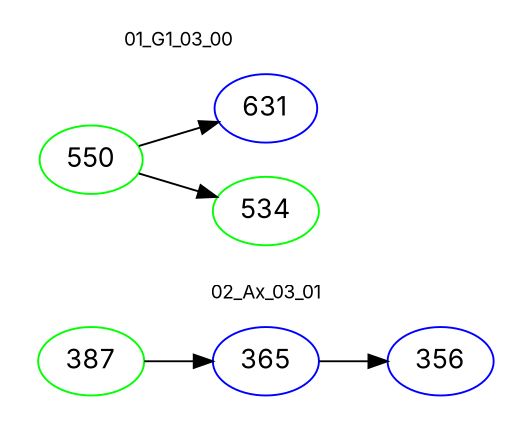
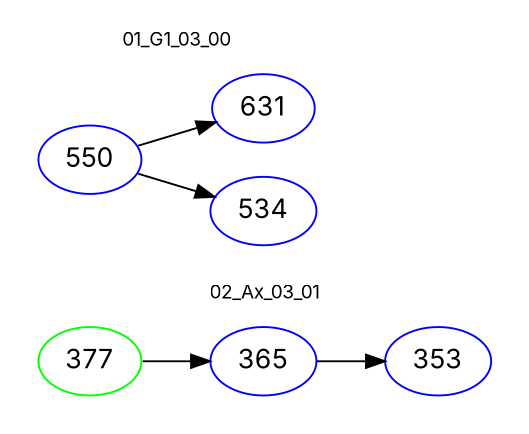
(91, 160) -> (90, 160)
(266, 211) -> (263, 211)
(91, 361) -> (90, 361)
(441, 361) -> (438, 361)
